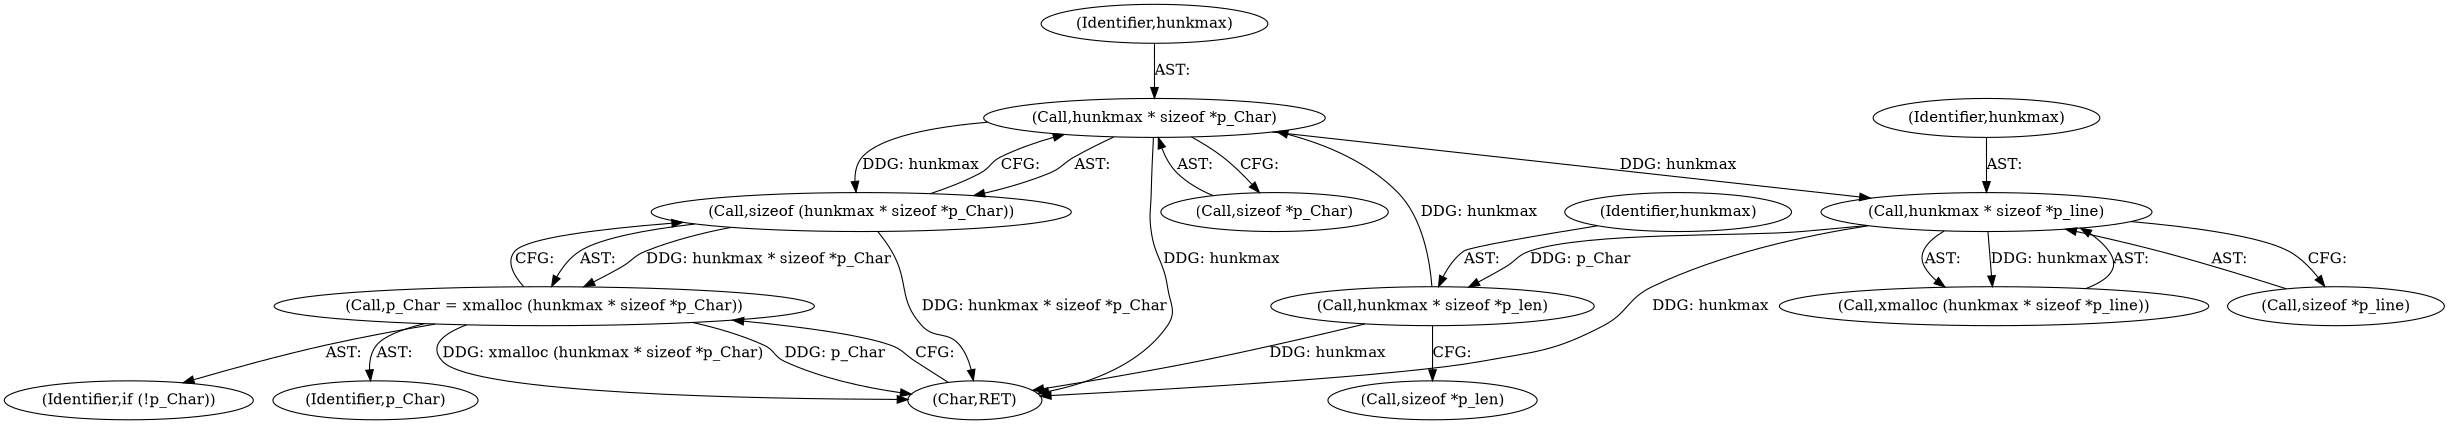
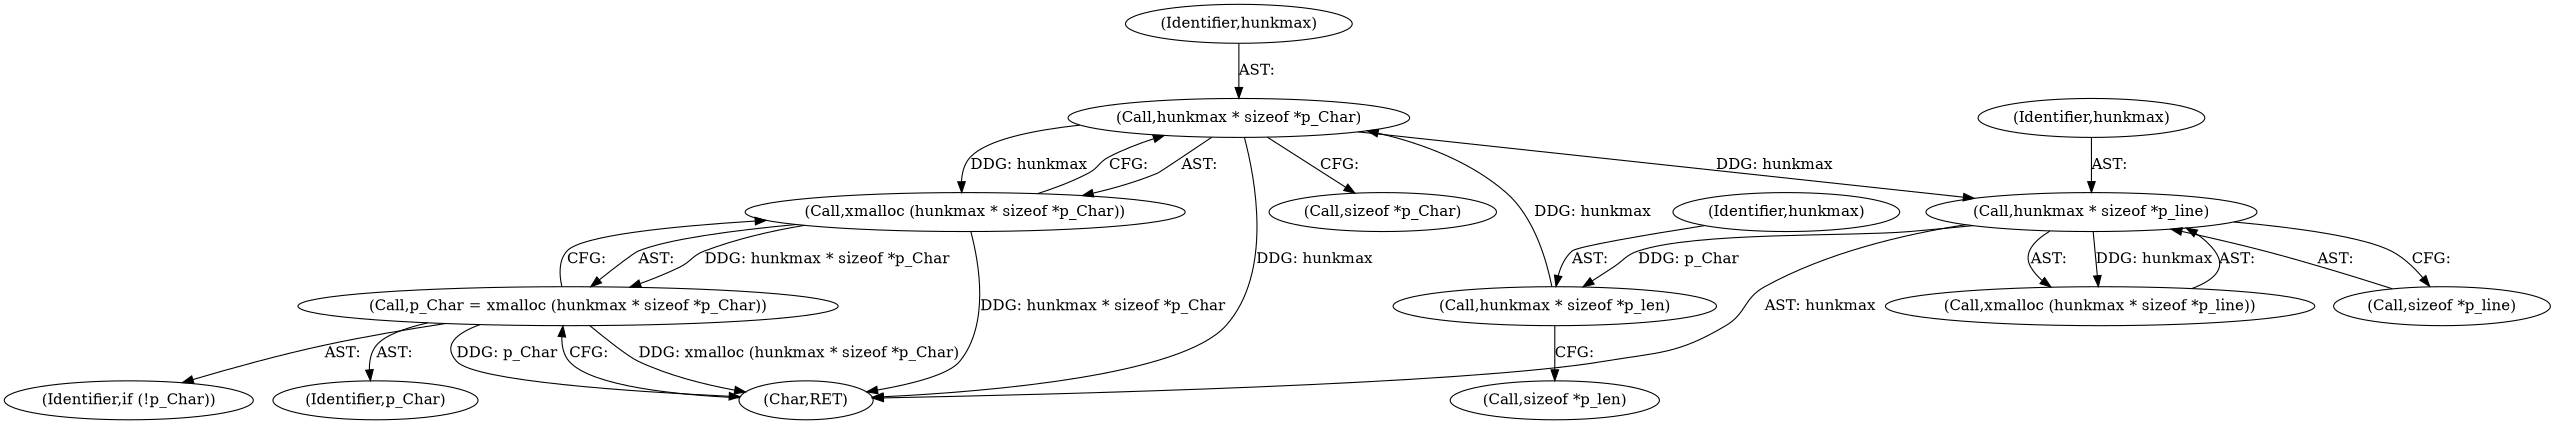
(1182, 177) -> none
(861, 212) -> (965, 212)
(1711, 306) -> (1820, 306)
(1205, 360) -> none
